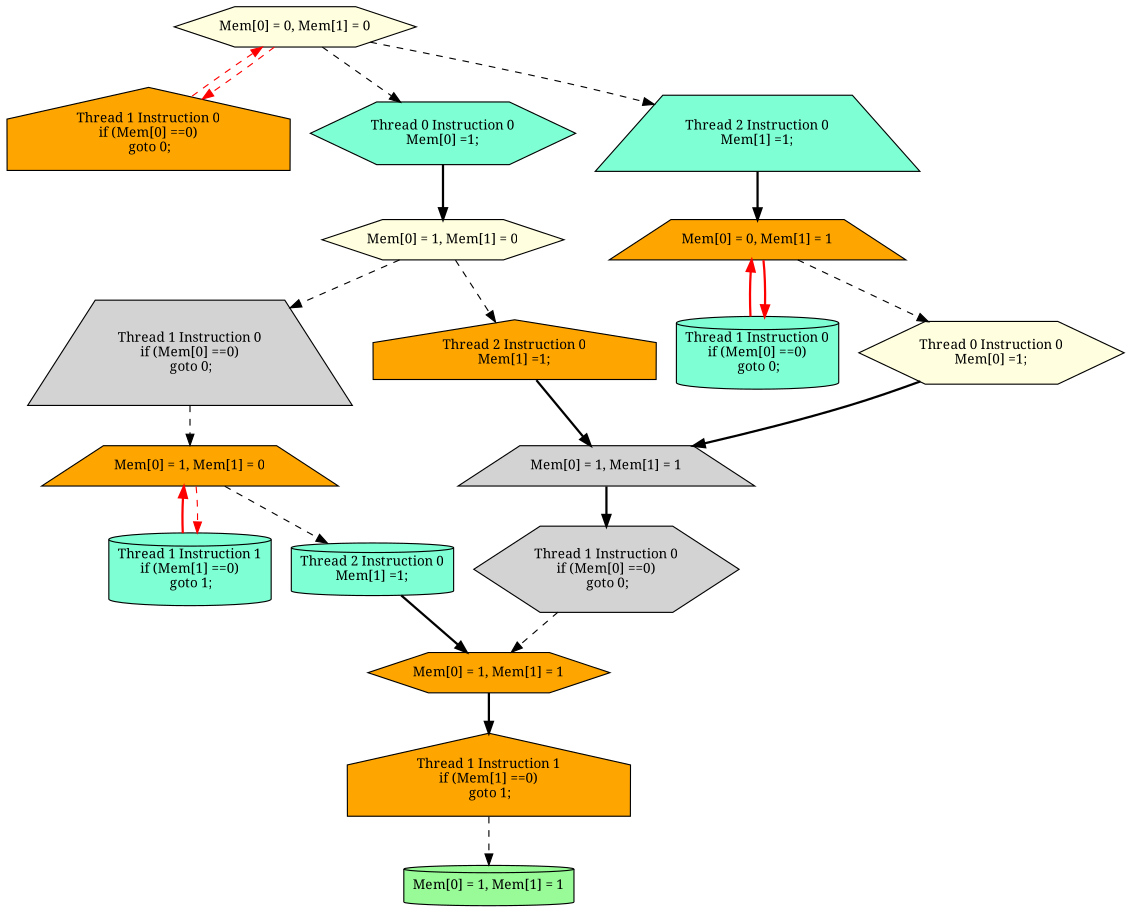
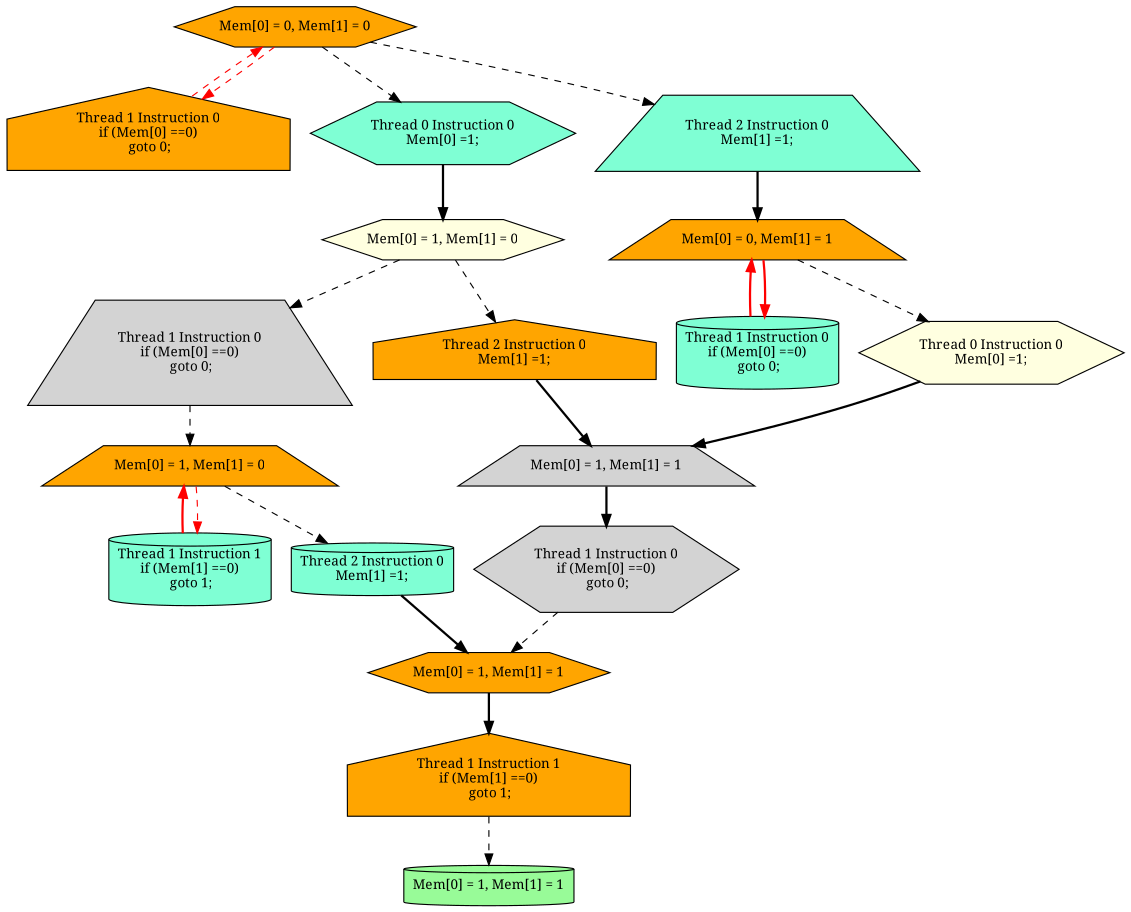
(295, 27) -> (295, 27)
